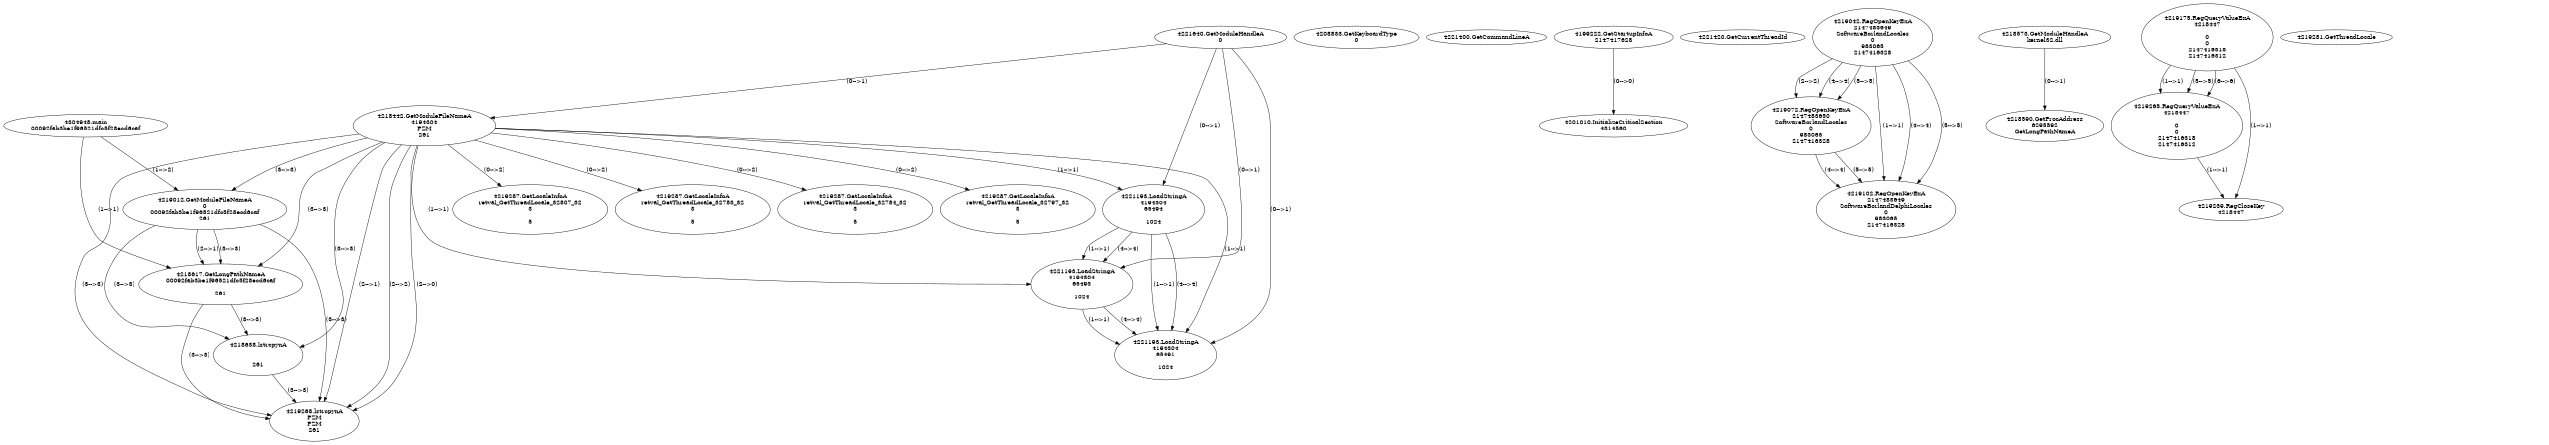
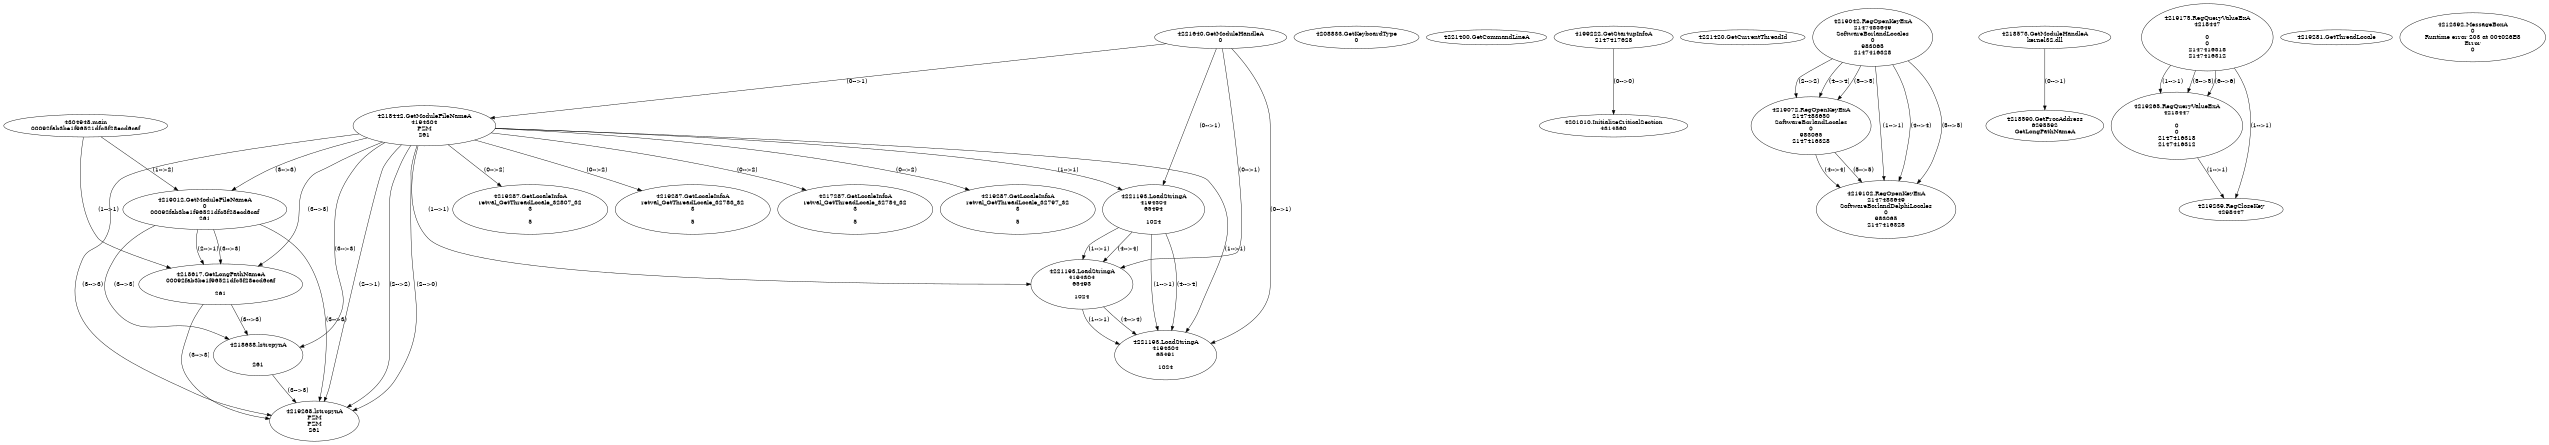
none -> (2473, 37)
(855, 209) -> (855, 209)
(2231, 209) -> (2231, 209)
